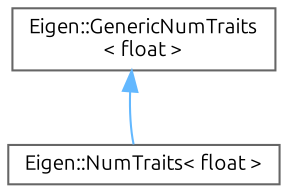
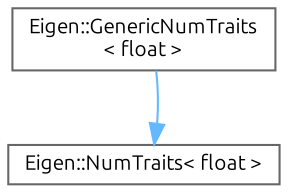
(130, 118) -> (158, 97)
